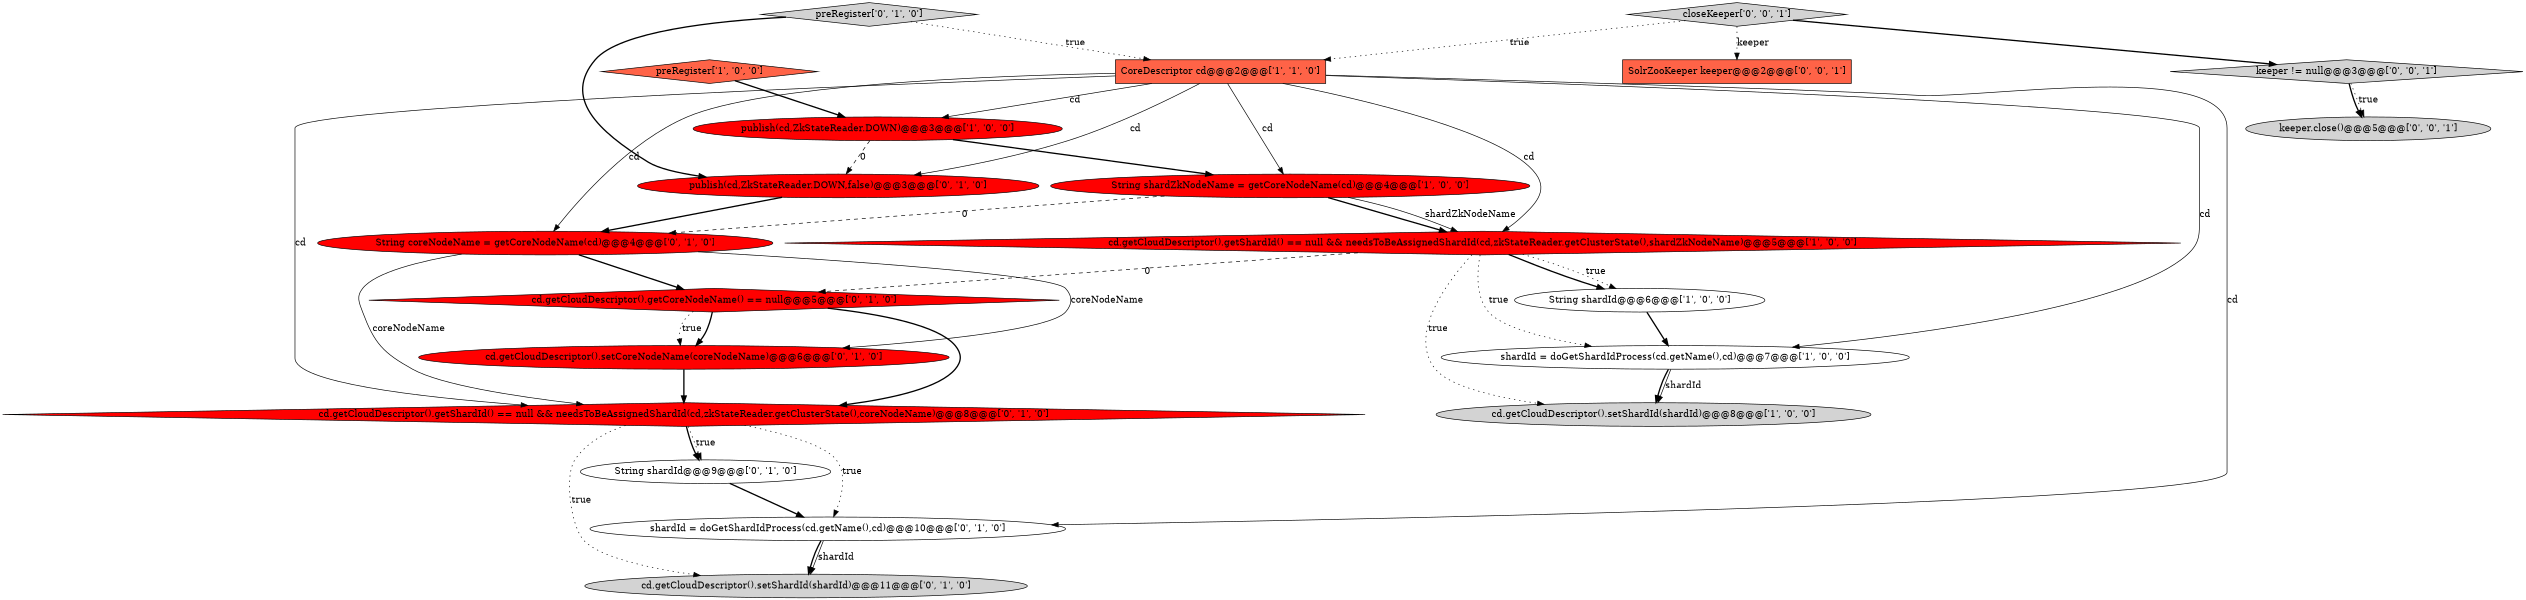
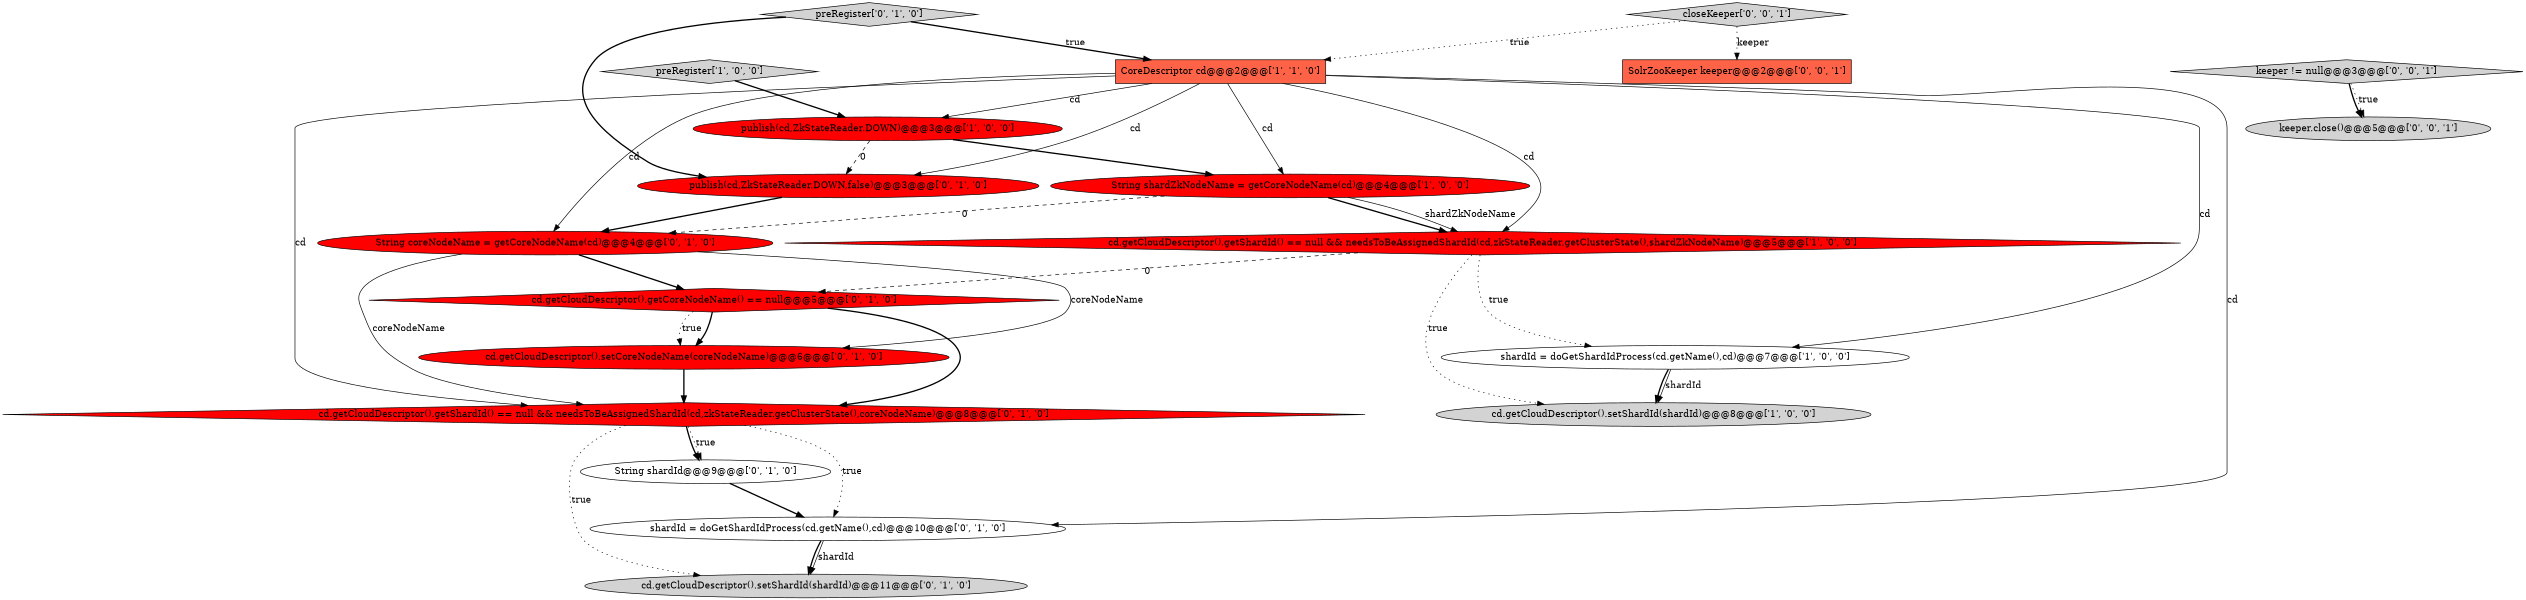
(1027, 40) -> (1027, 40)
(2031, 42) -> none
(710, 72) -> (710, 72)
(1640, 300) -> none
